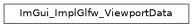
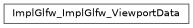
(96, 14) -> (96, 14)
